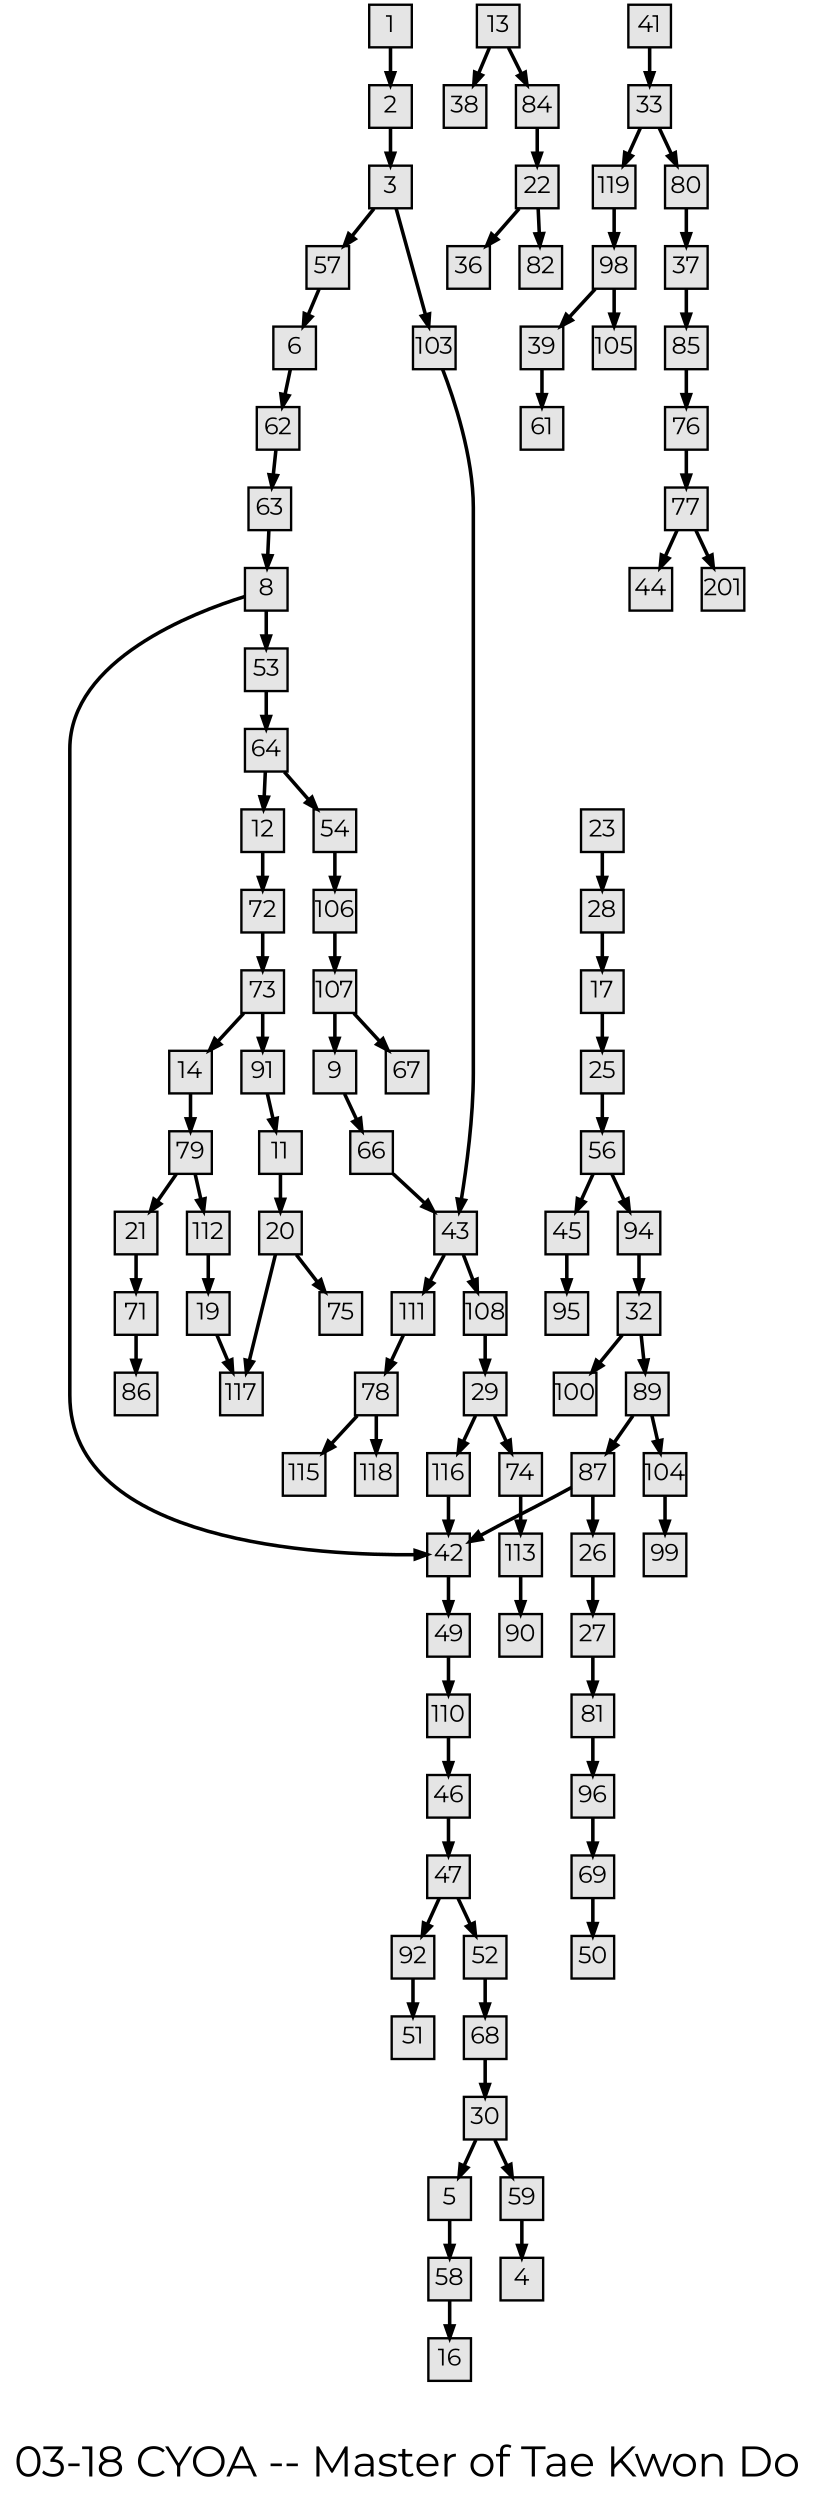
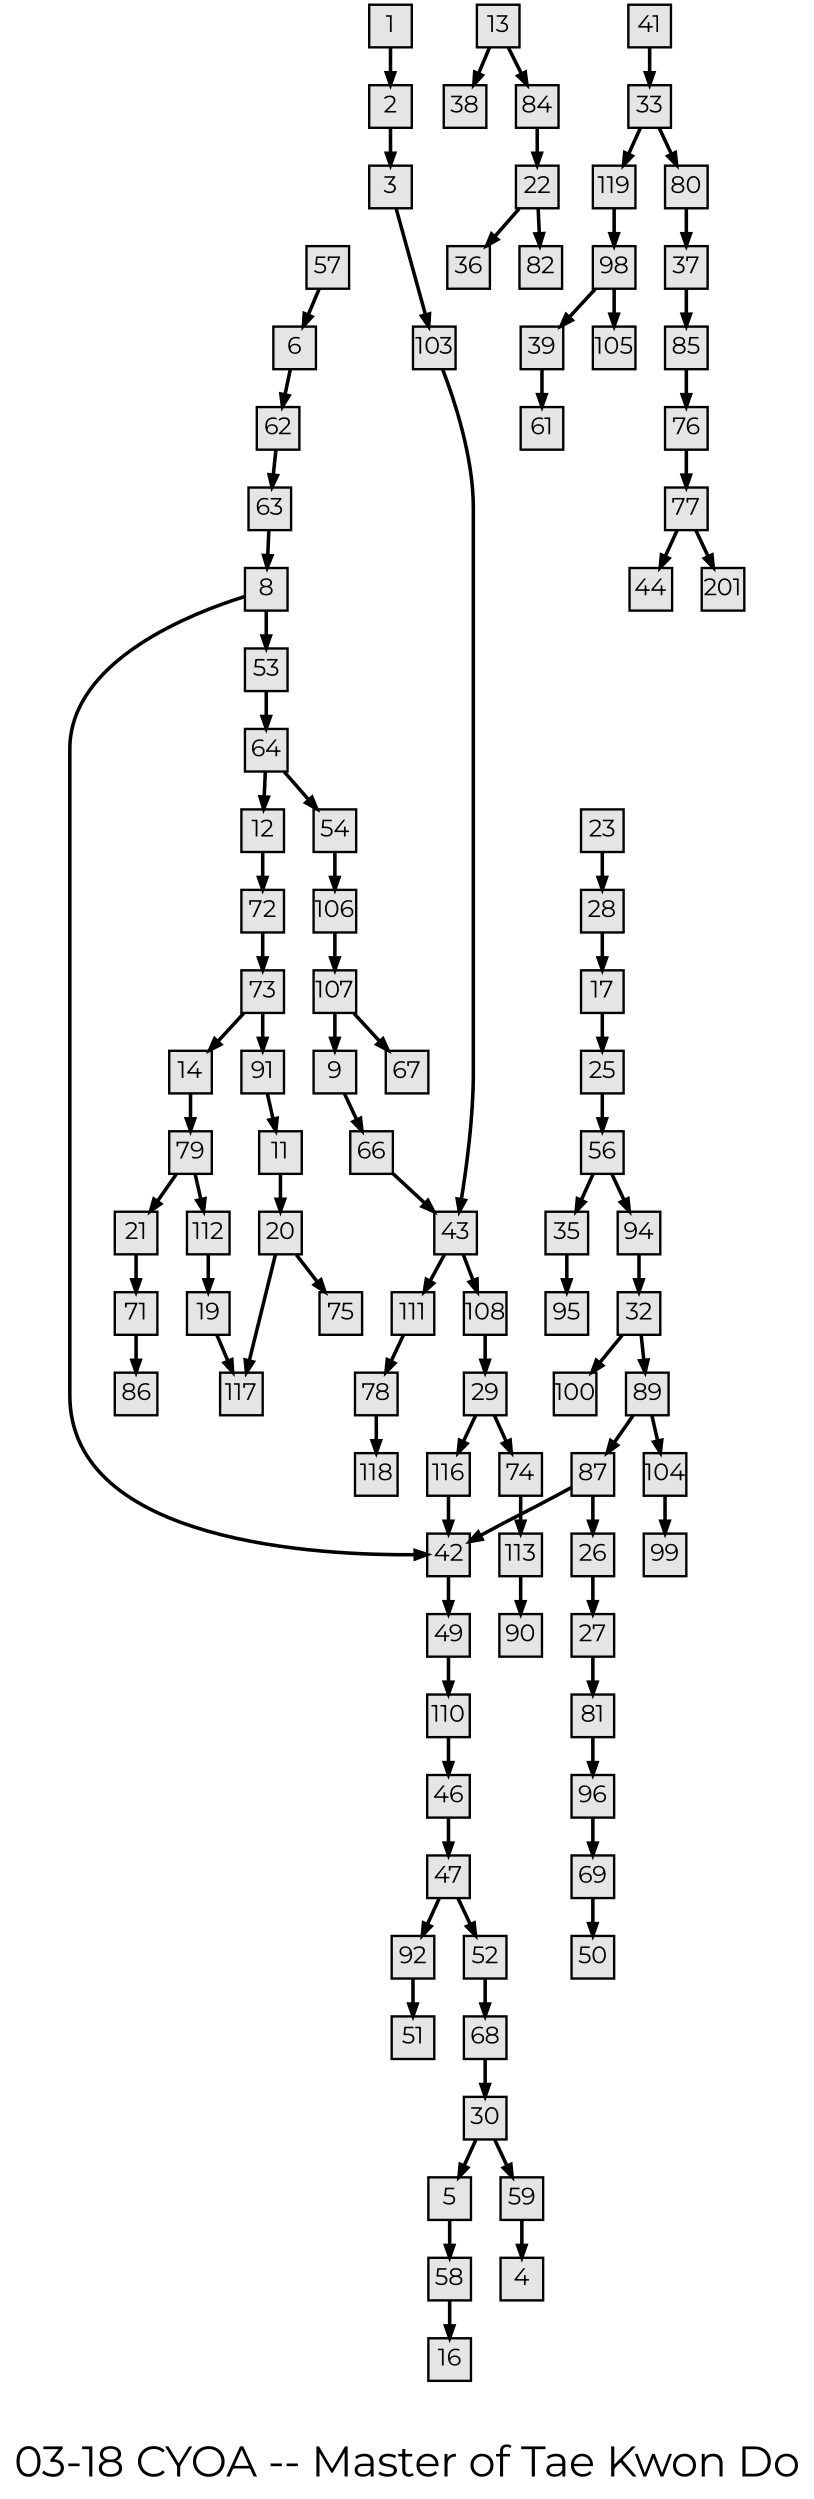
(363, 222) -> none
(567, 1233) -> (567, 1233)
(304, 1474) -> none
